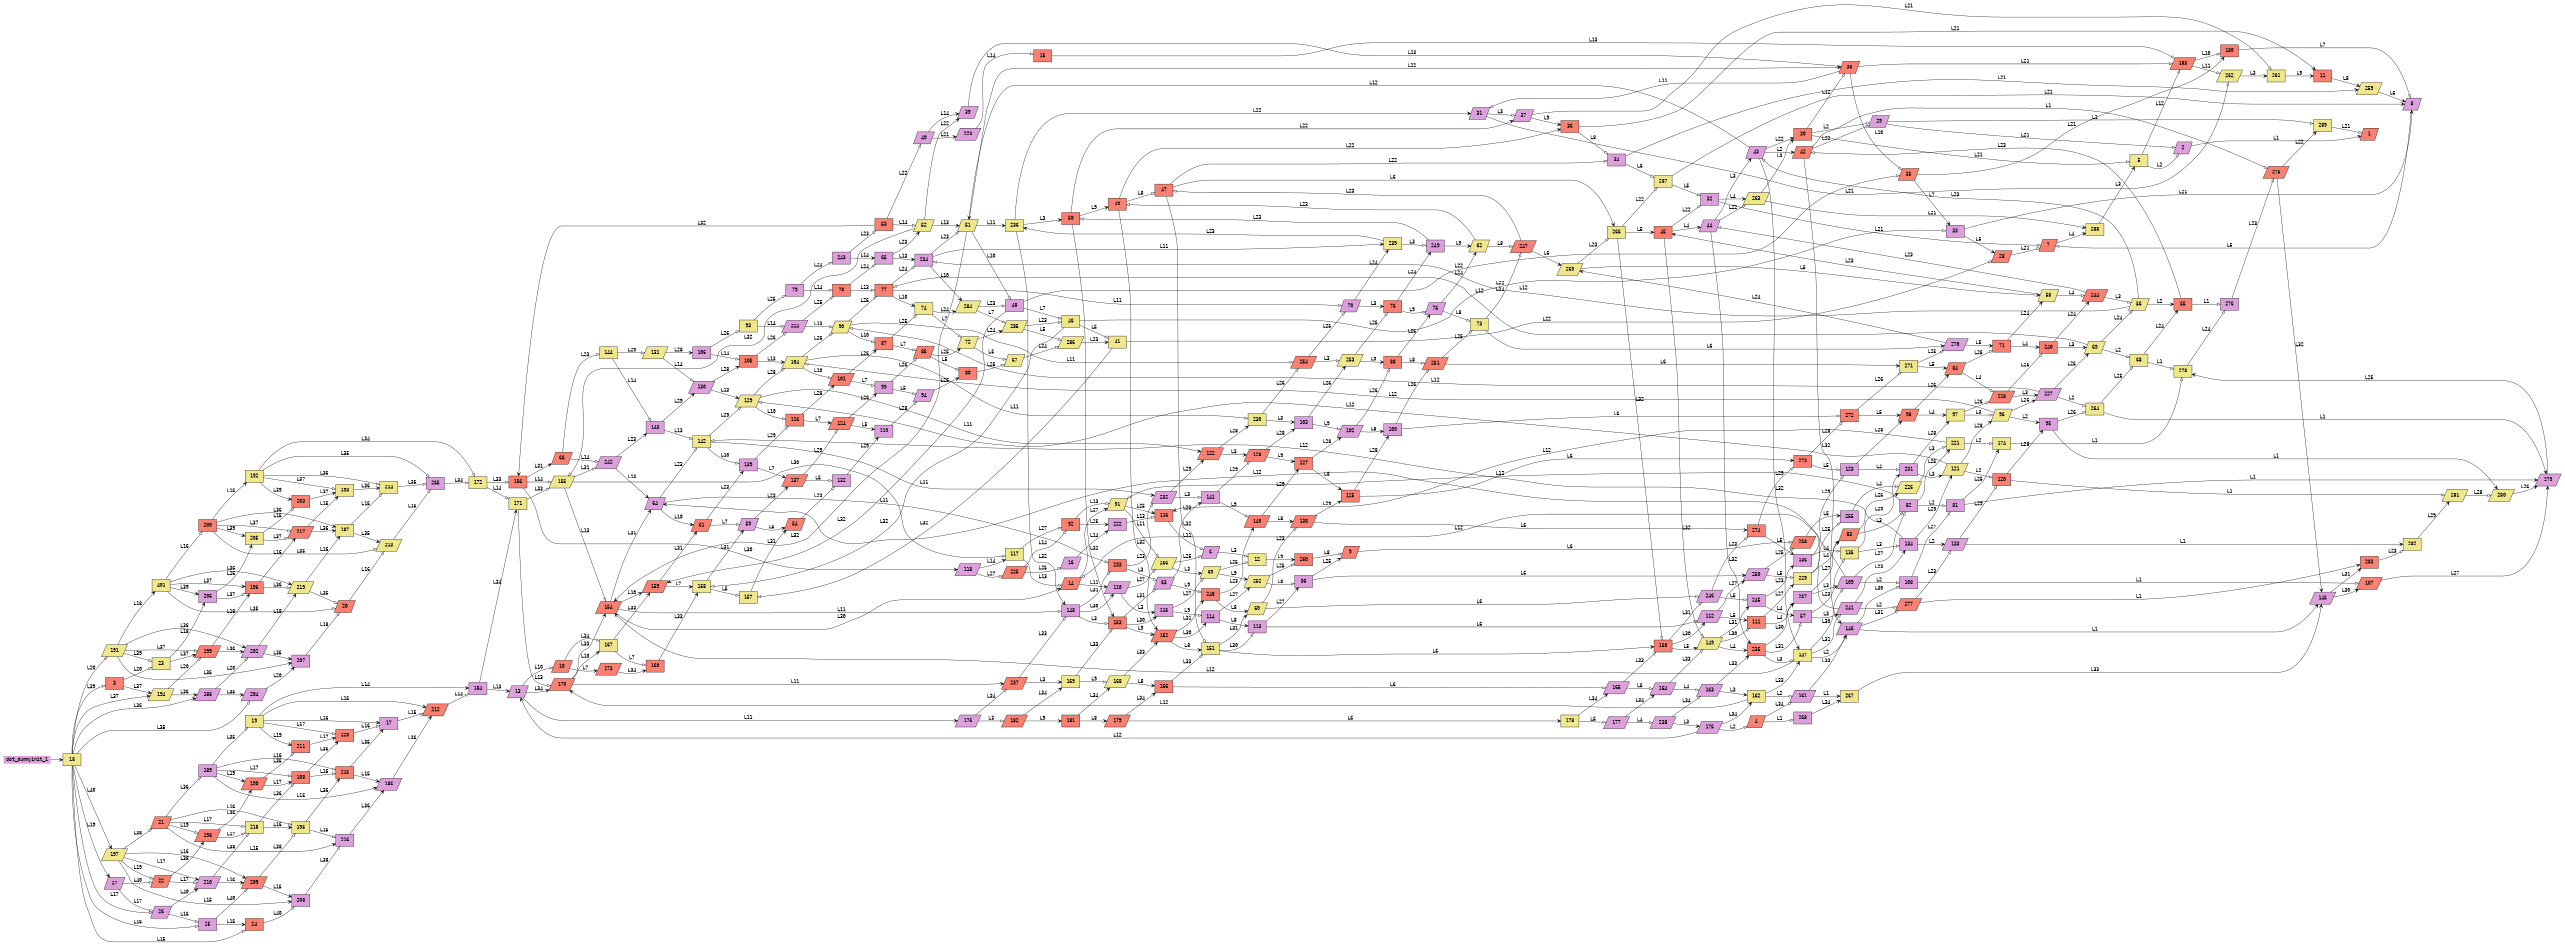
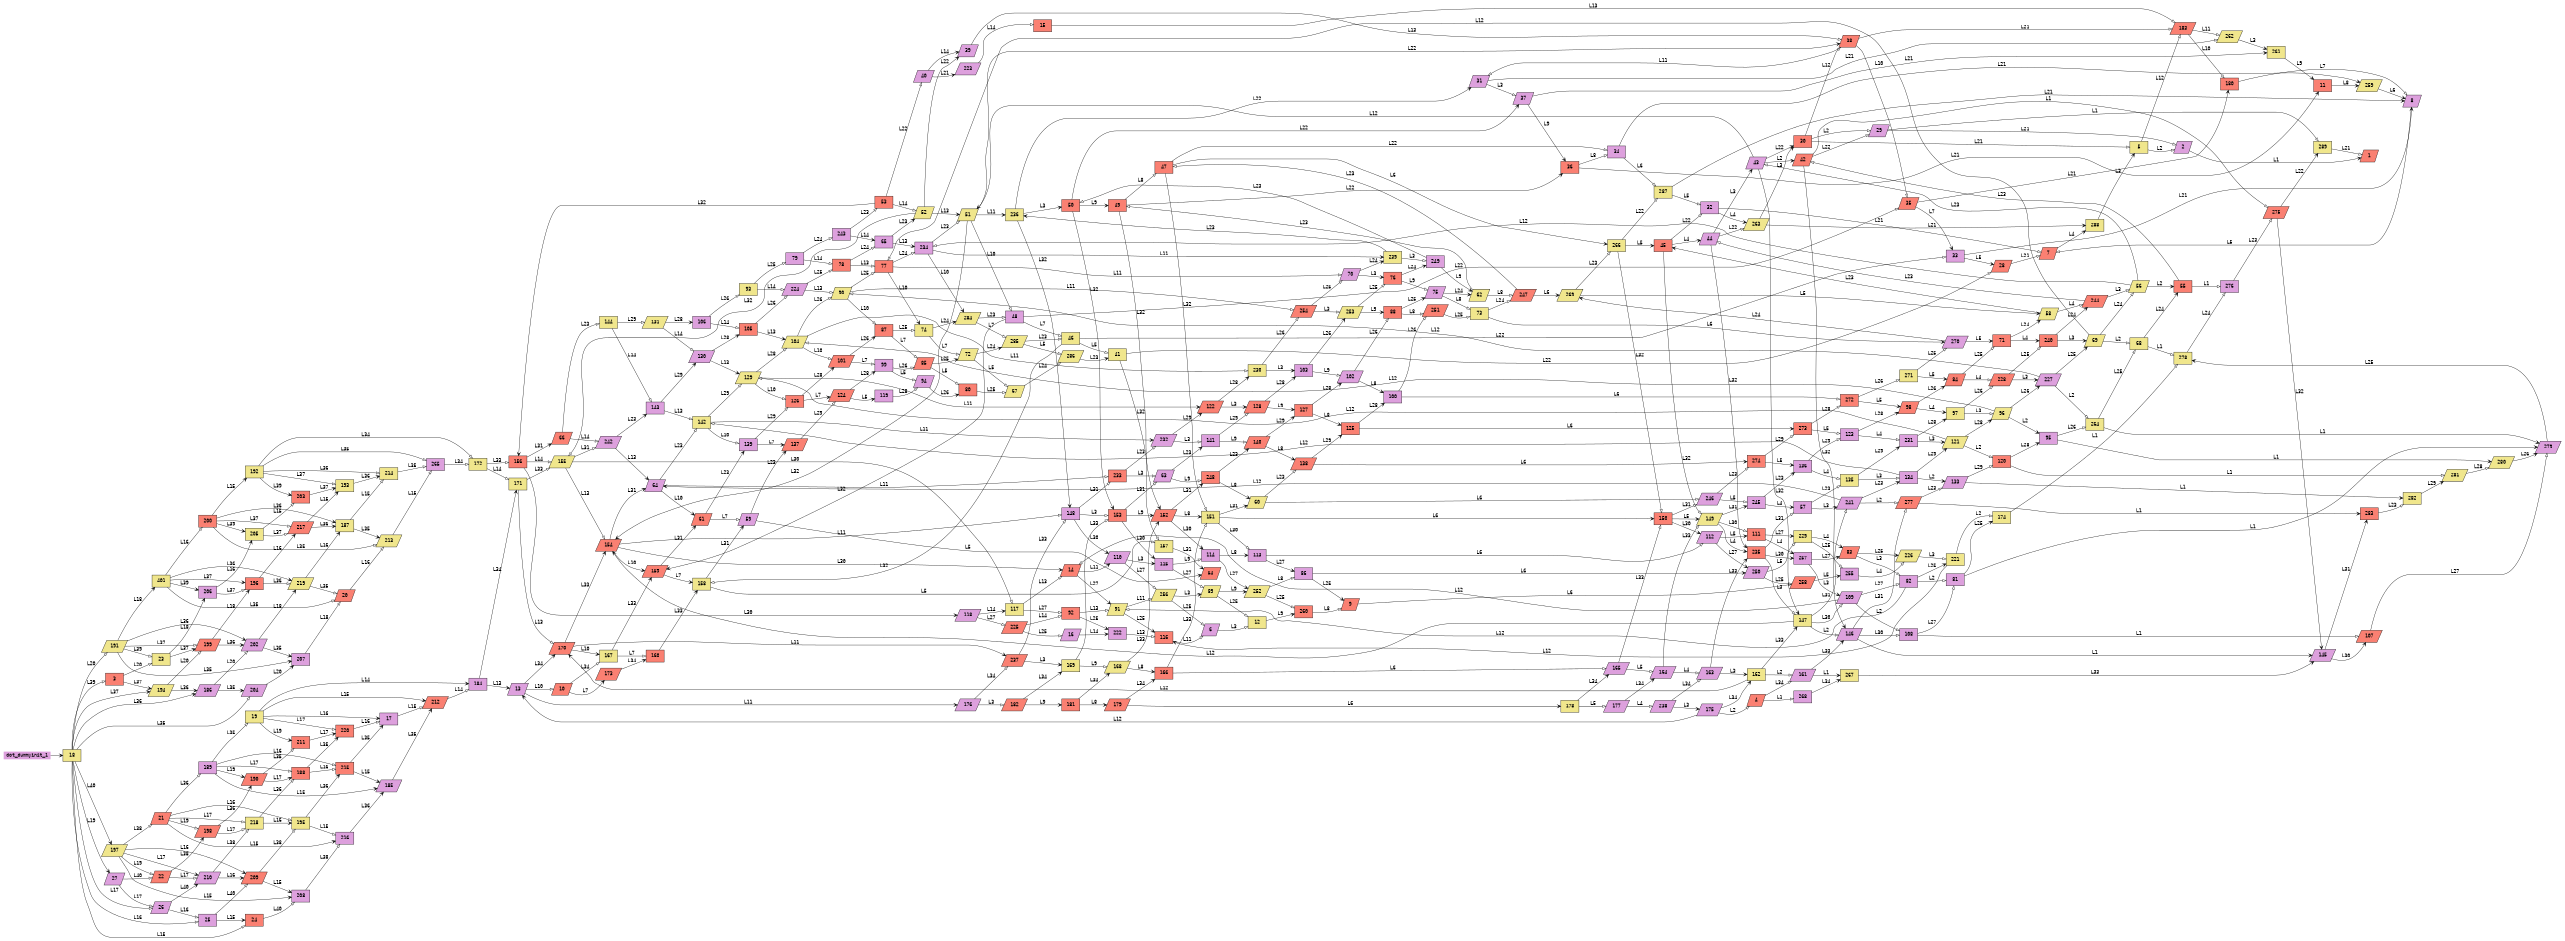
(1891, 8) -> (1897, 65)
(1671, 365) -> none
(841, 481) -> none
(2495, 576) -> (2485, 574)
